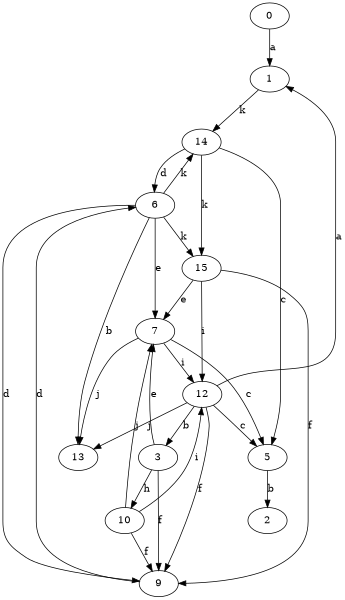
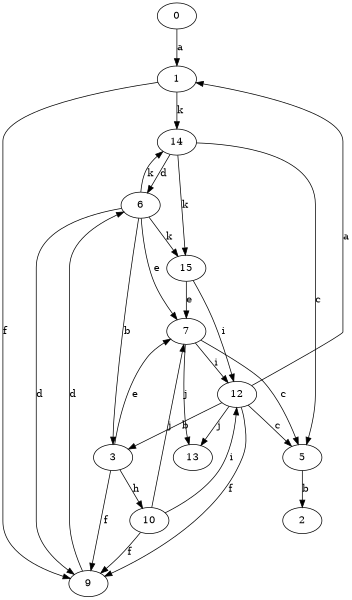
(103, 324) -> (123, 327)
(308, 443) -> (3, 289)
